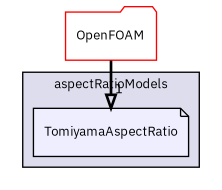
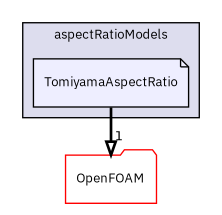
(111, 80) -> (111, 126)
